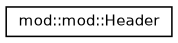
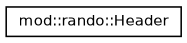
(89, 22) -> (94, 22)
